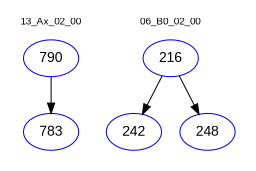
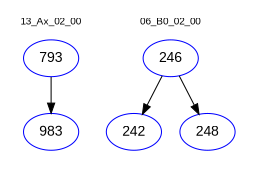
(51, 58) -> (51, 58)
(171, 58) -> (171, 58)
(51, 132) -> (51, 132)
